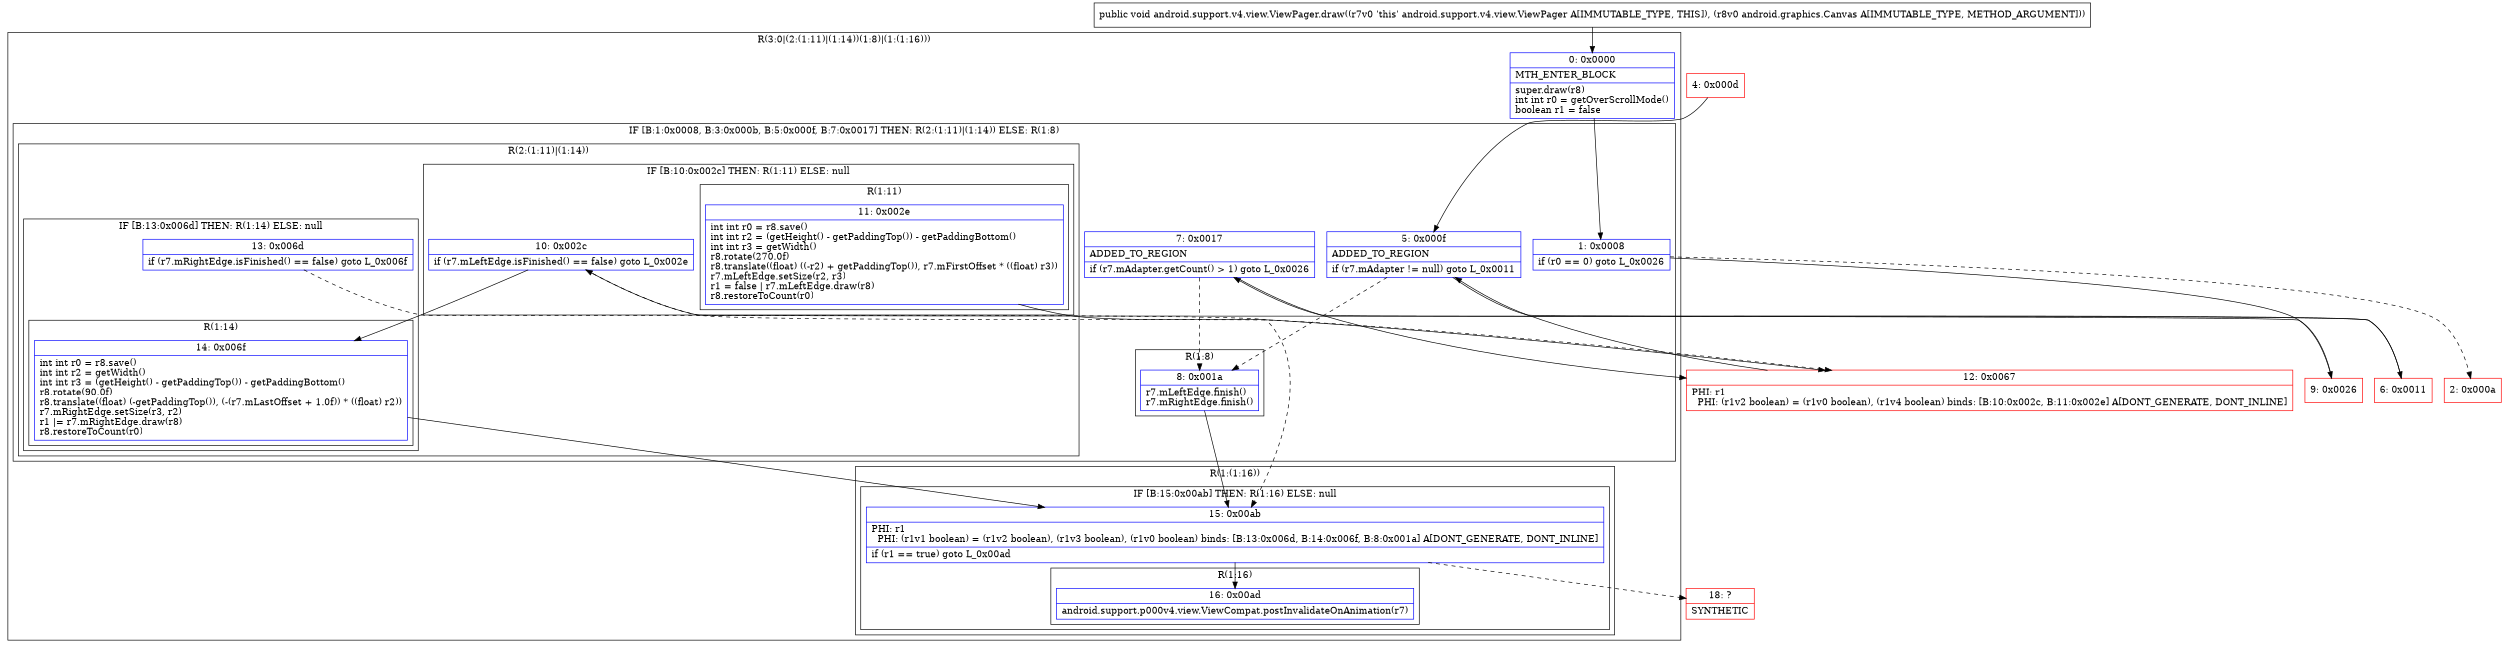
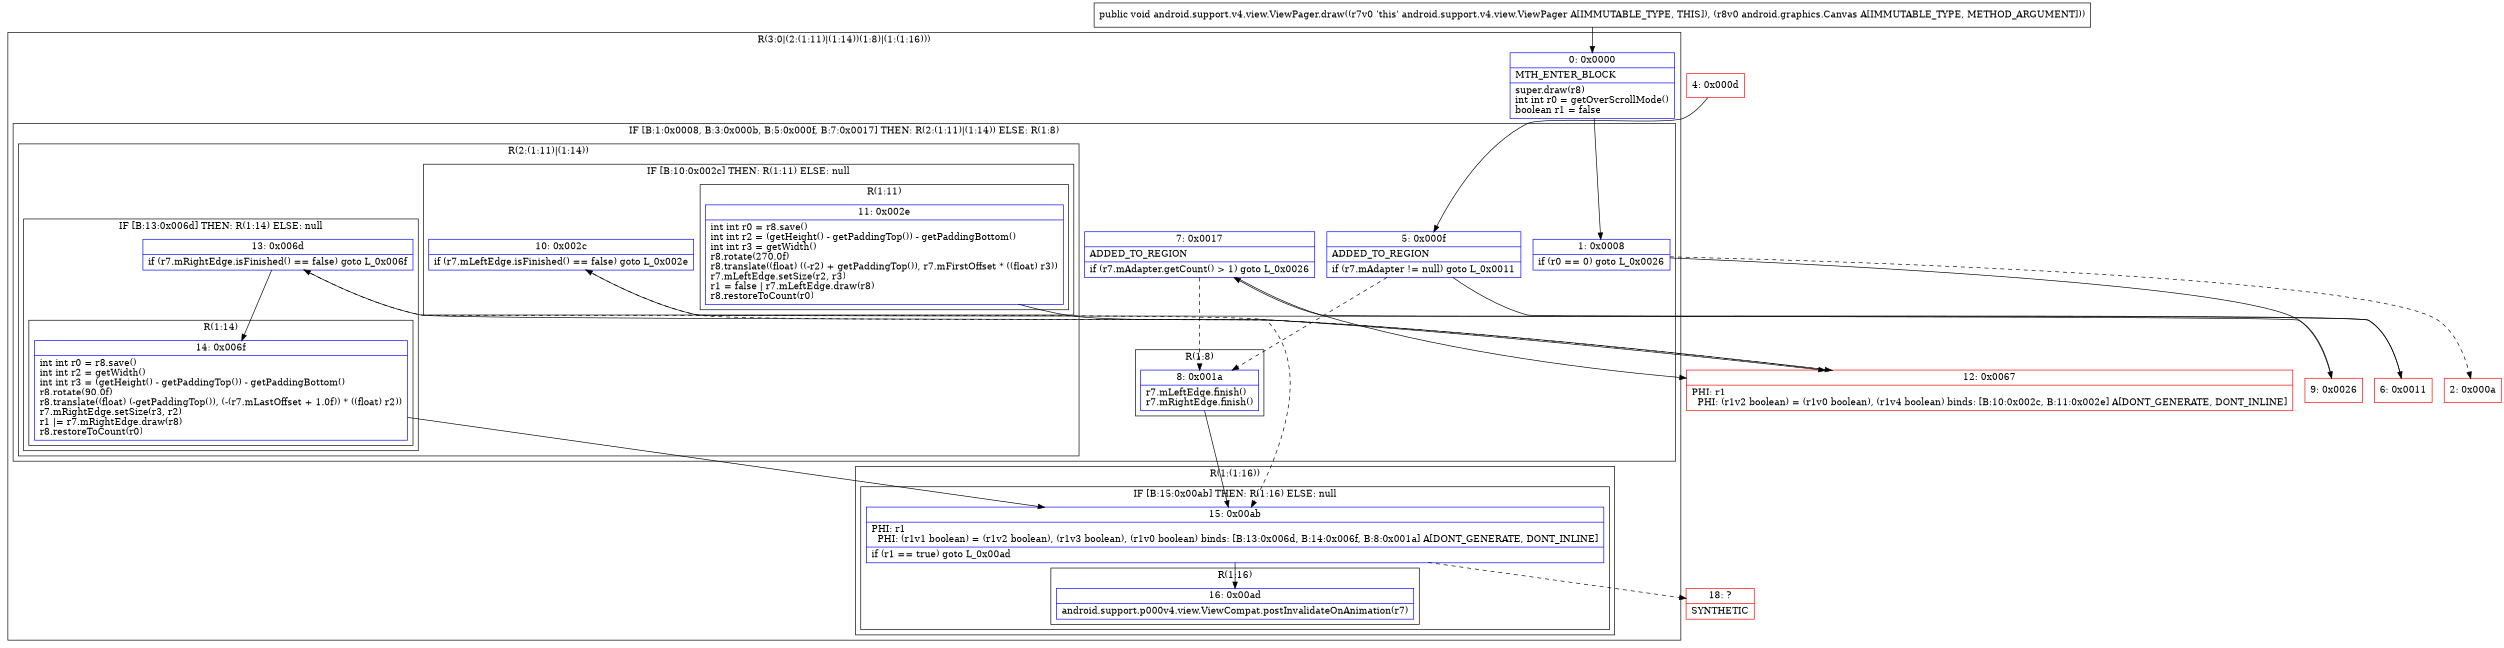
(445, 305) -> (258, 302)
(1610, 340) -> (1068, 319)
